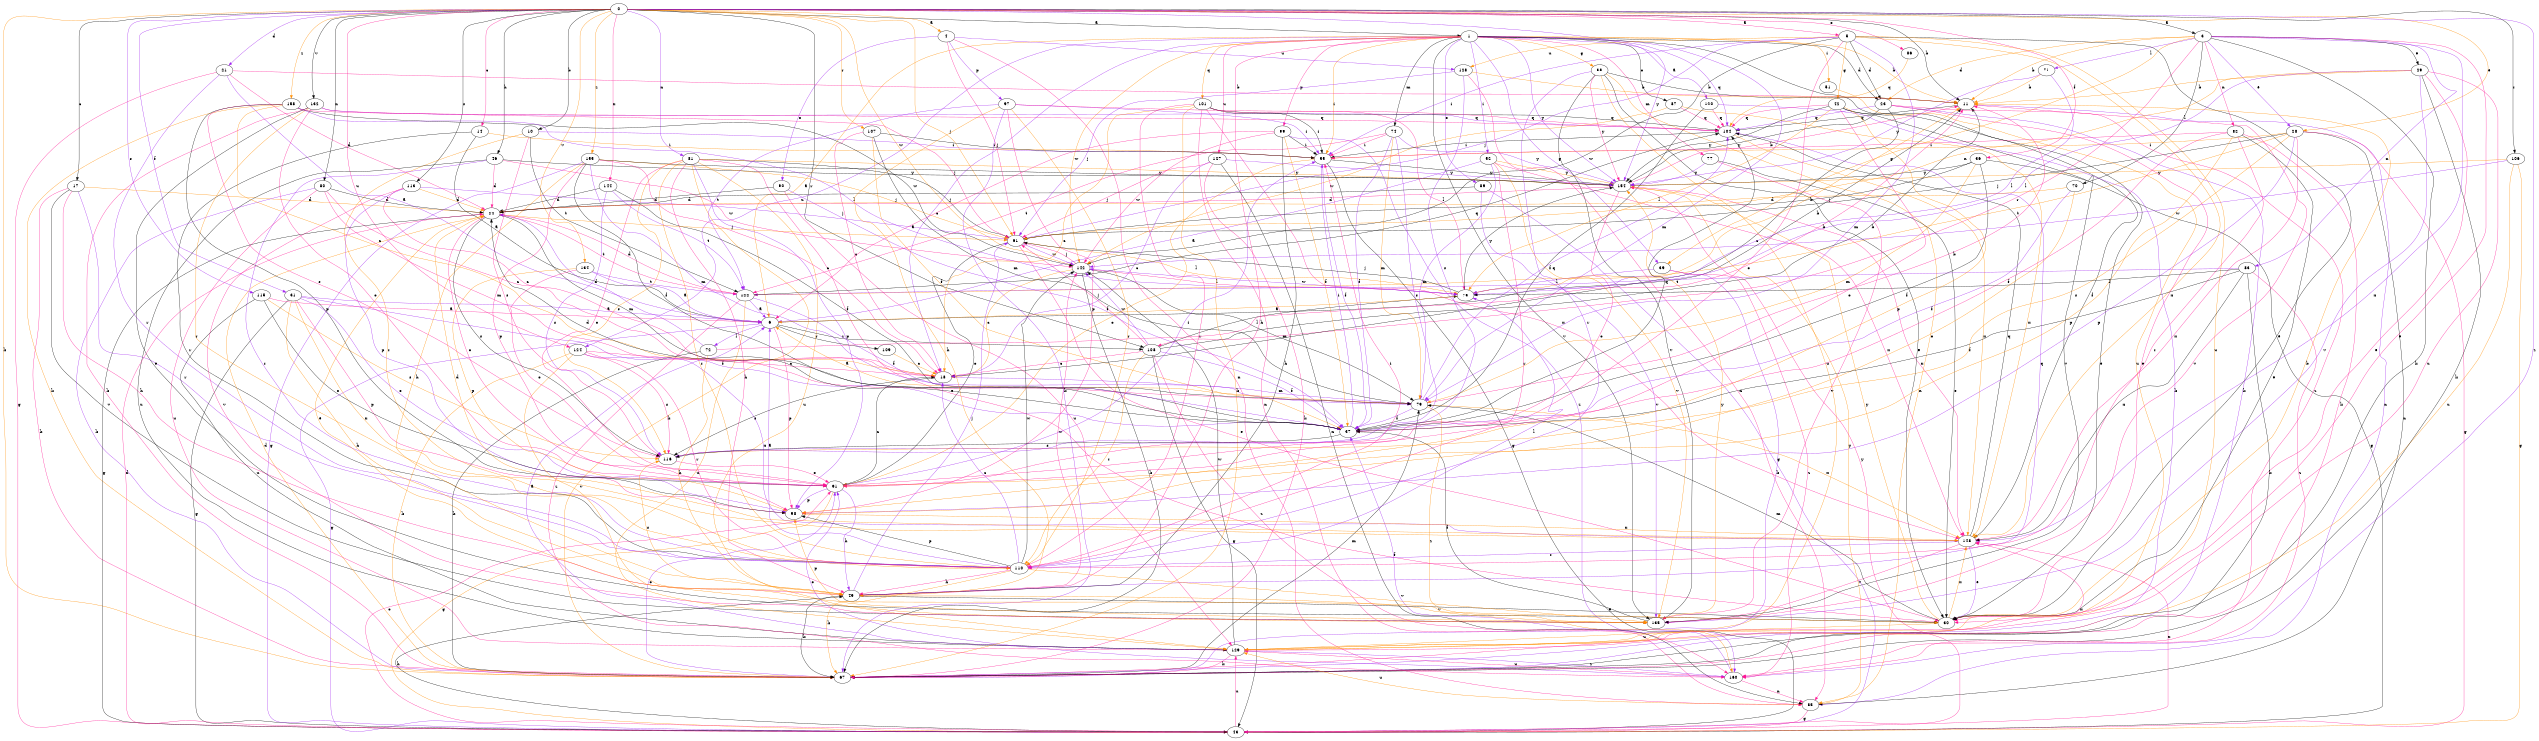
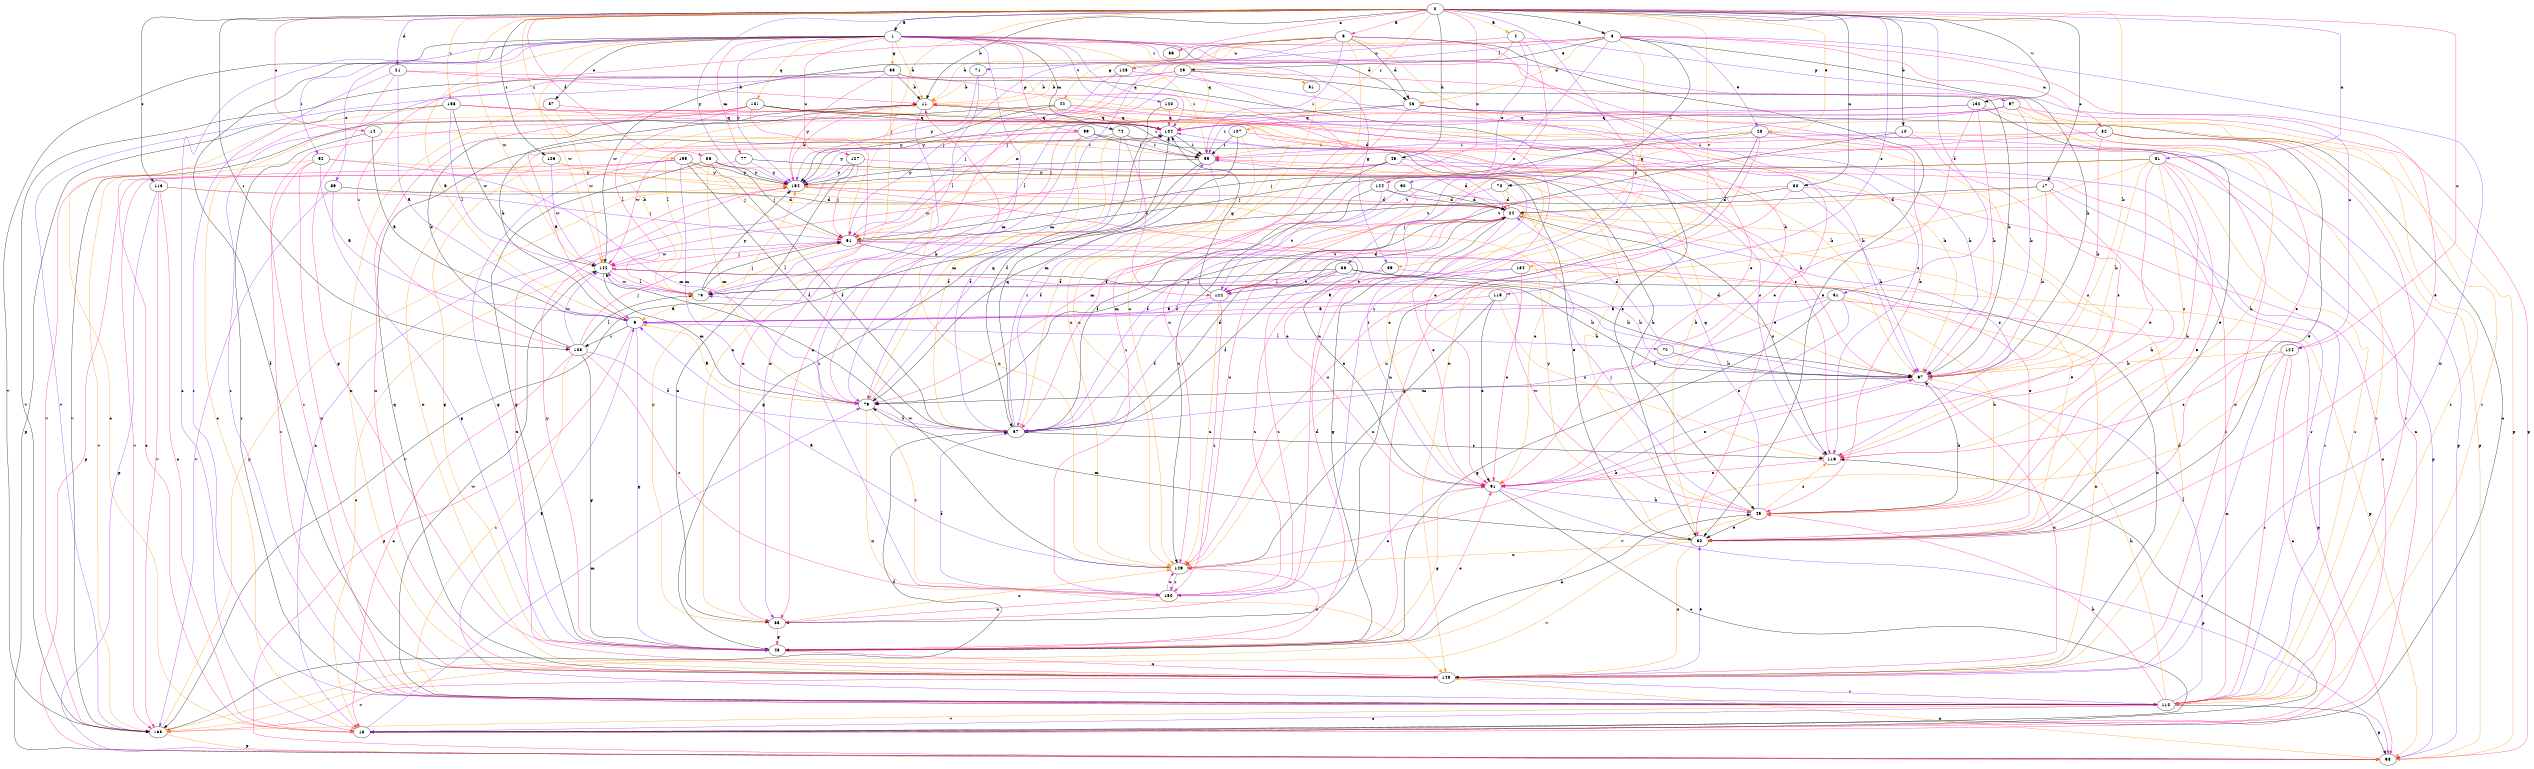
(1674, 70) -> (1078, 70)
(2115, 263) -> none
(887, 350) -> none
(694, 518) -> none
